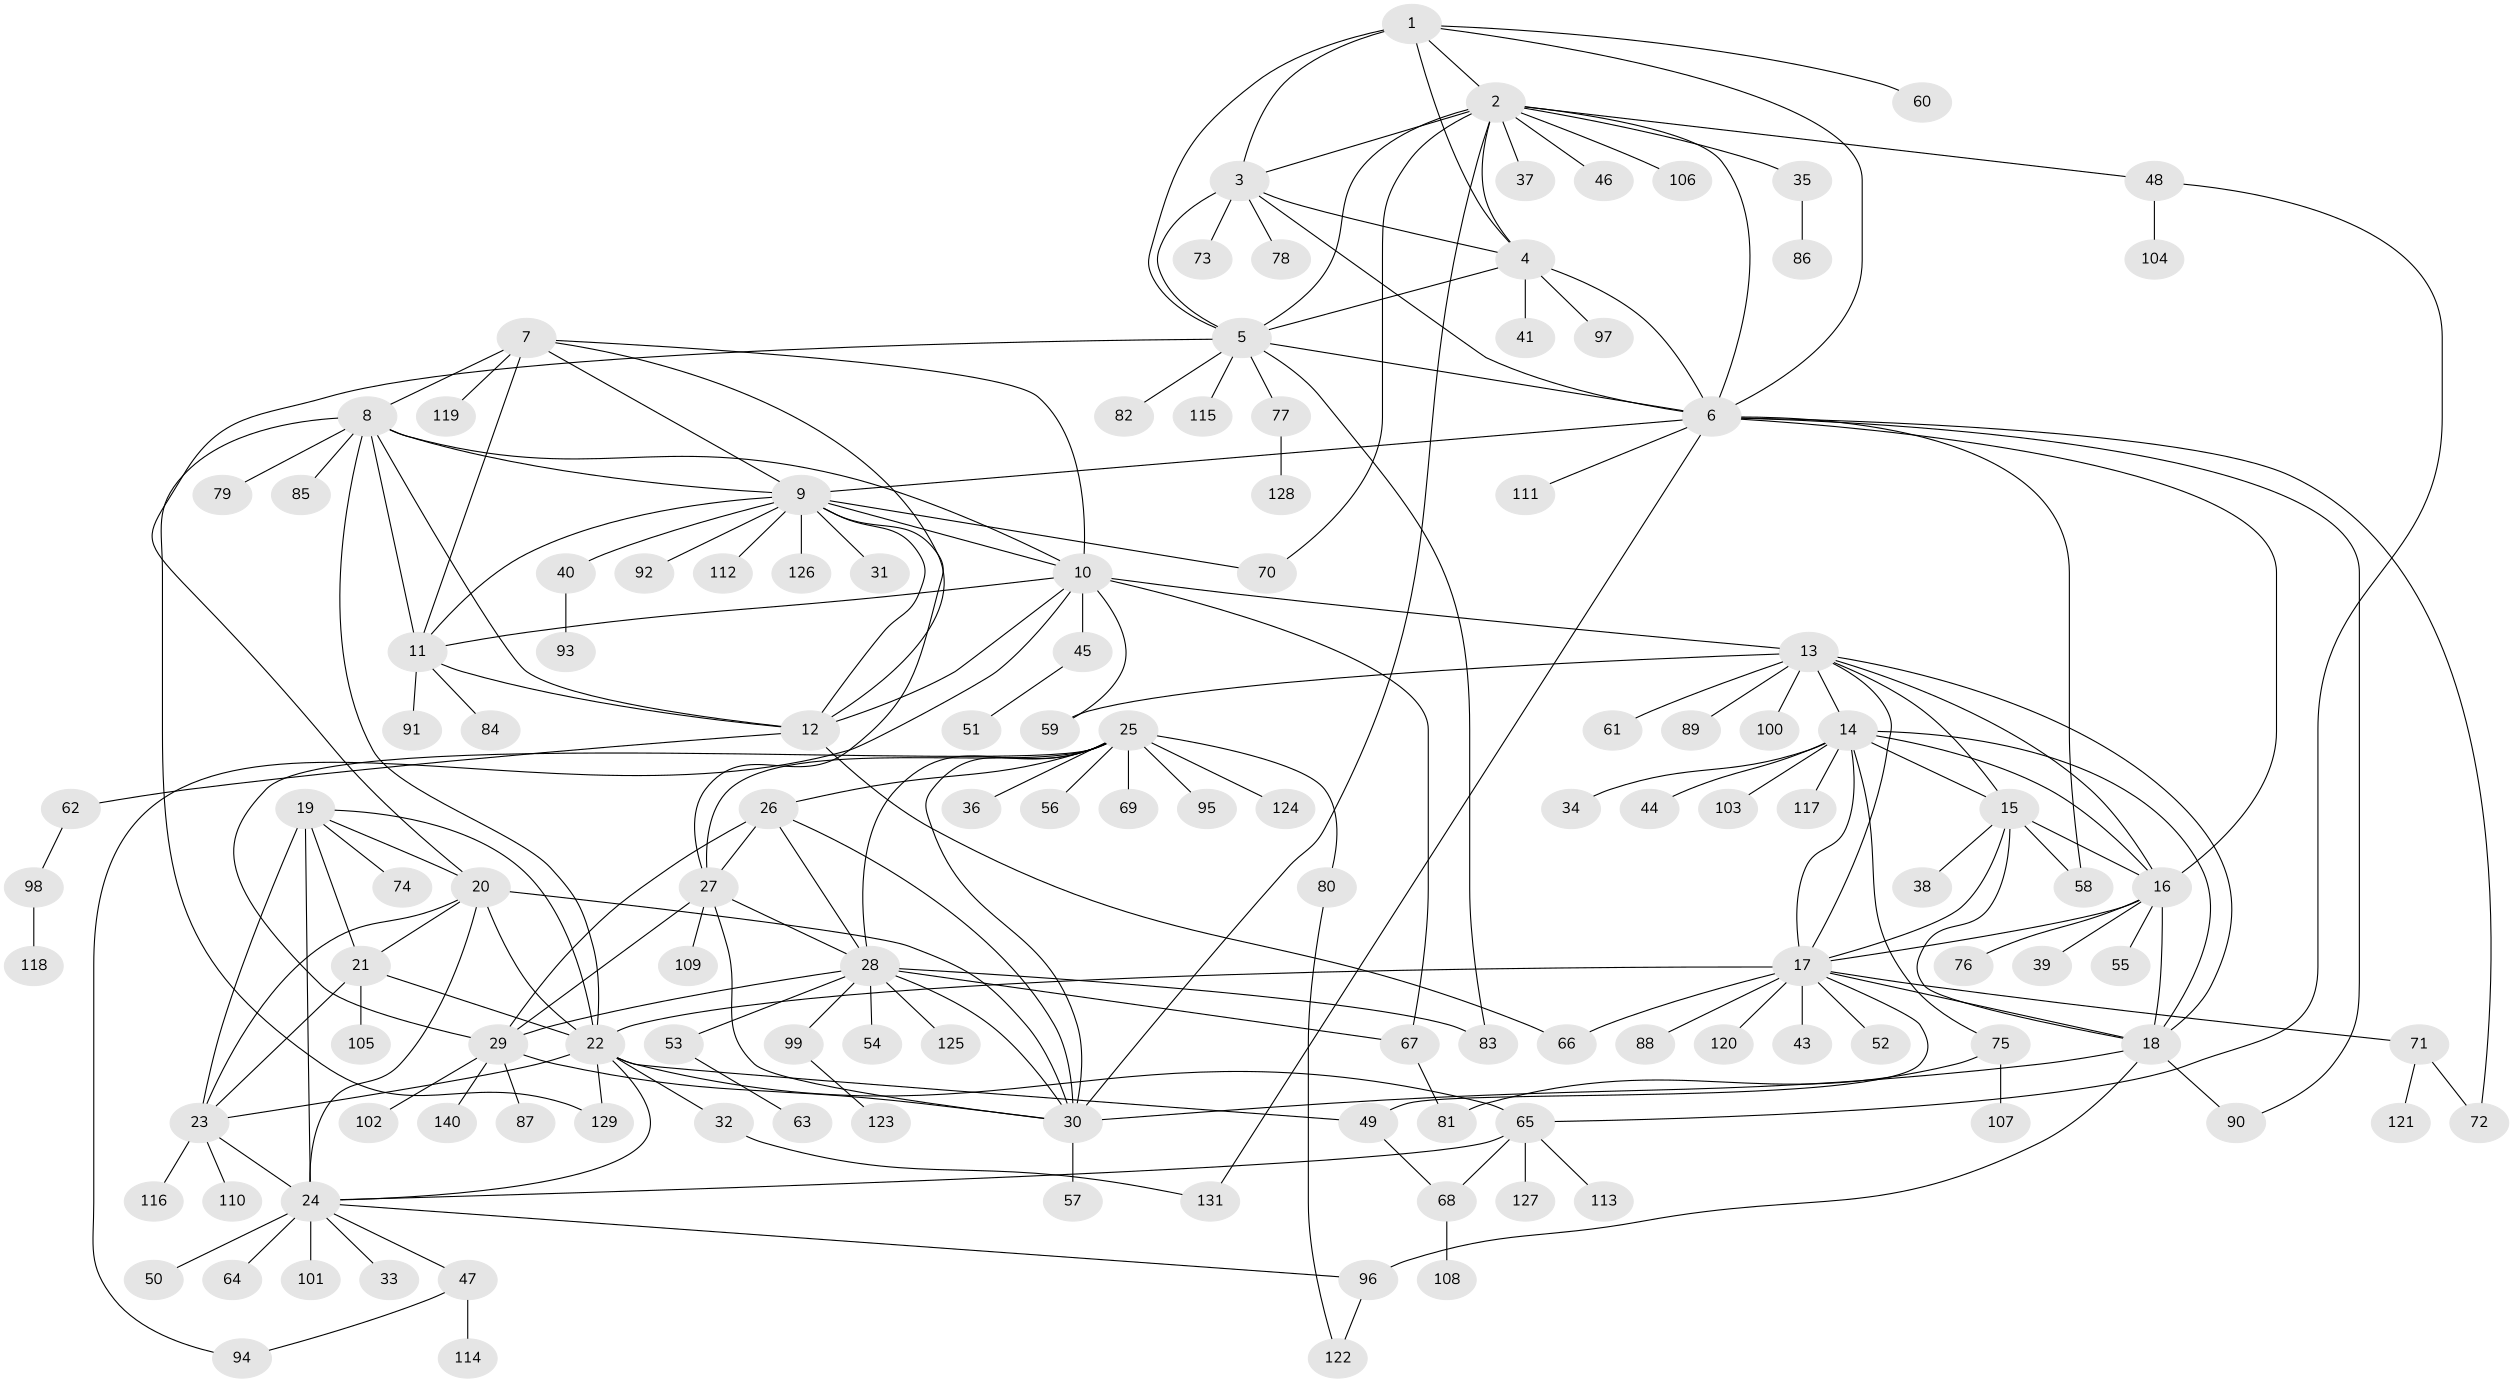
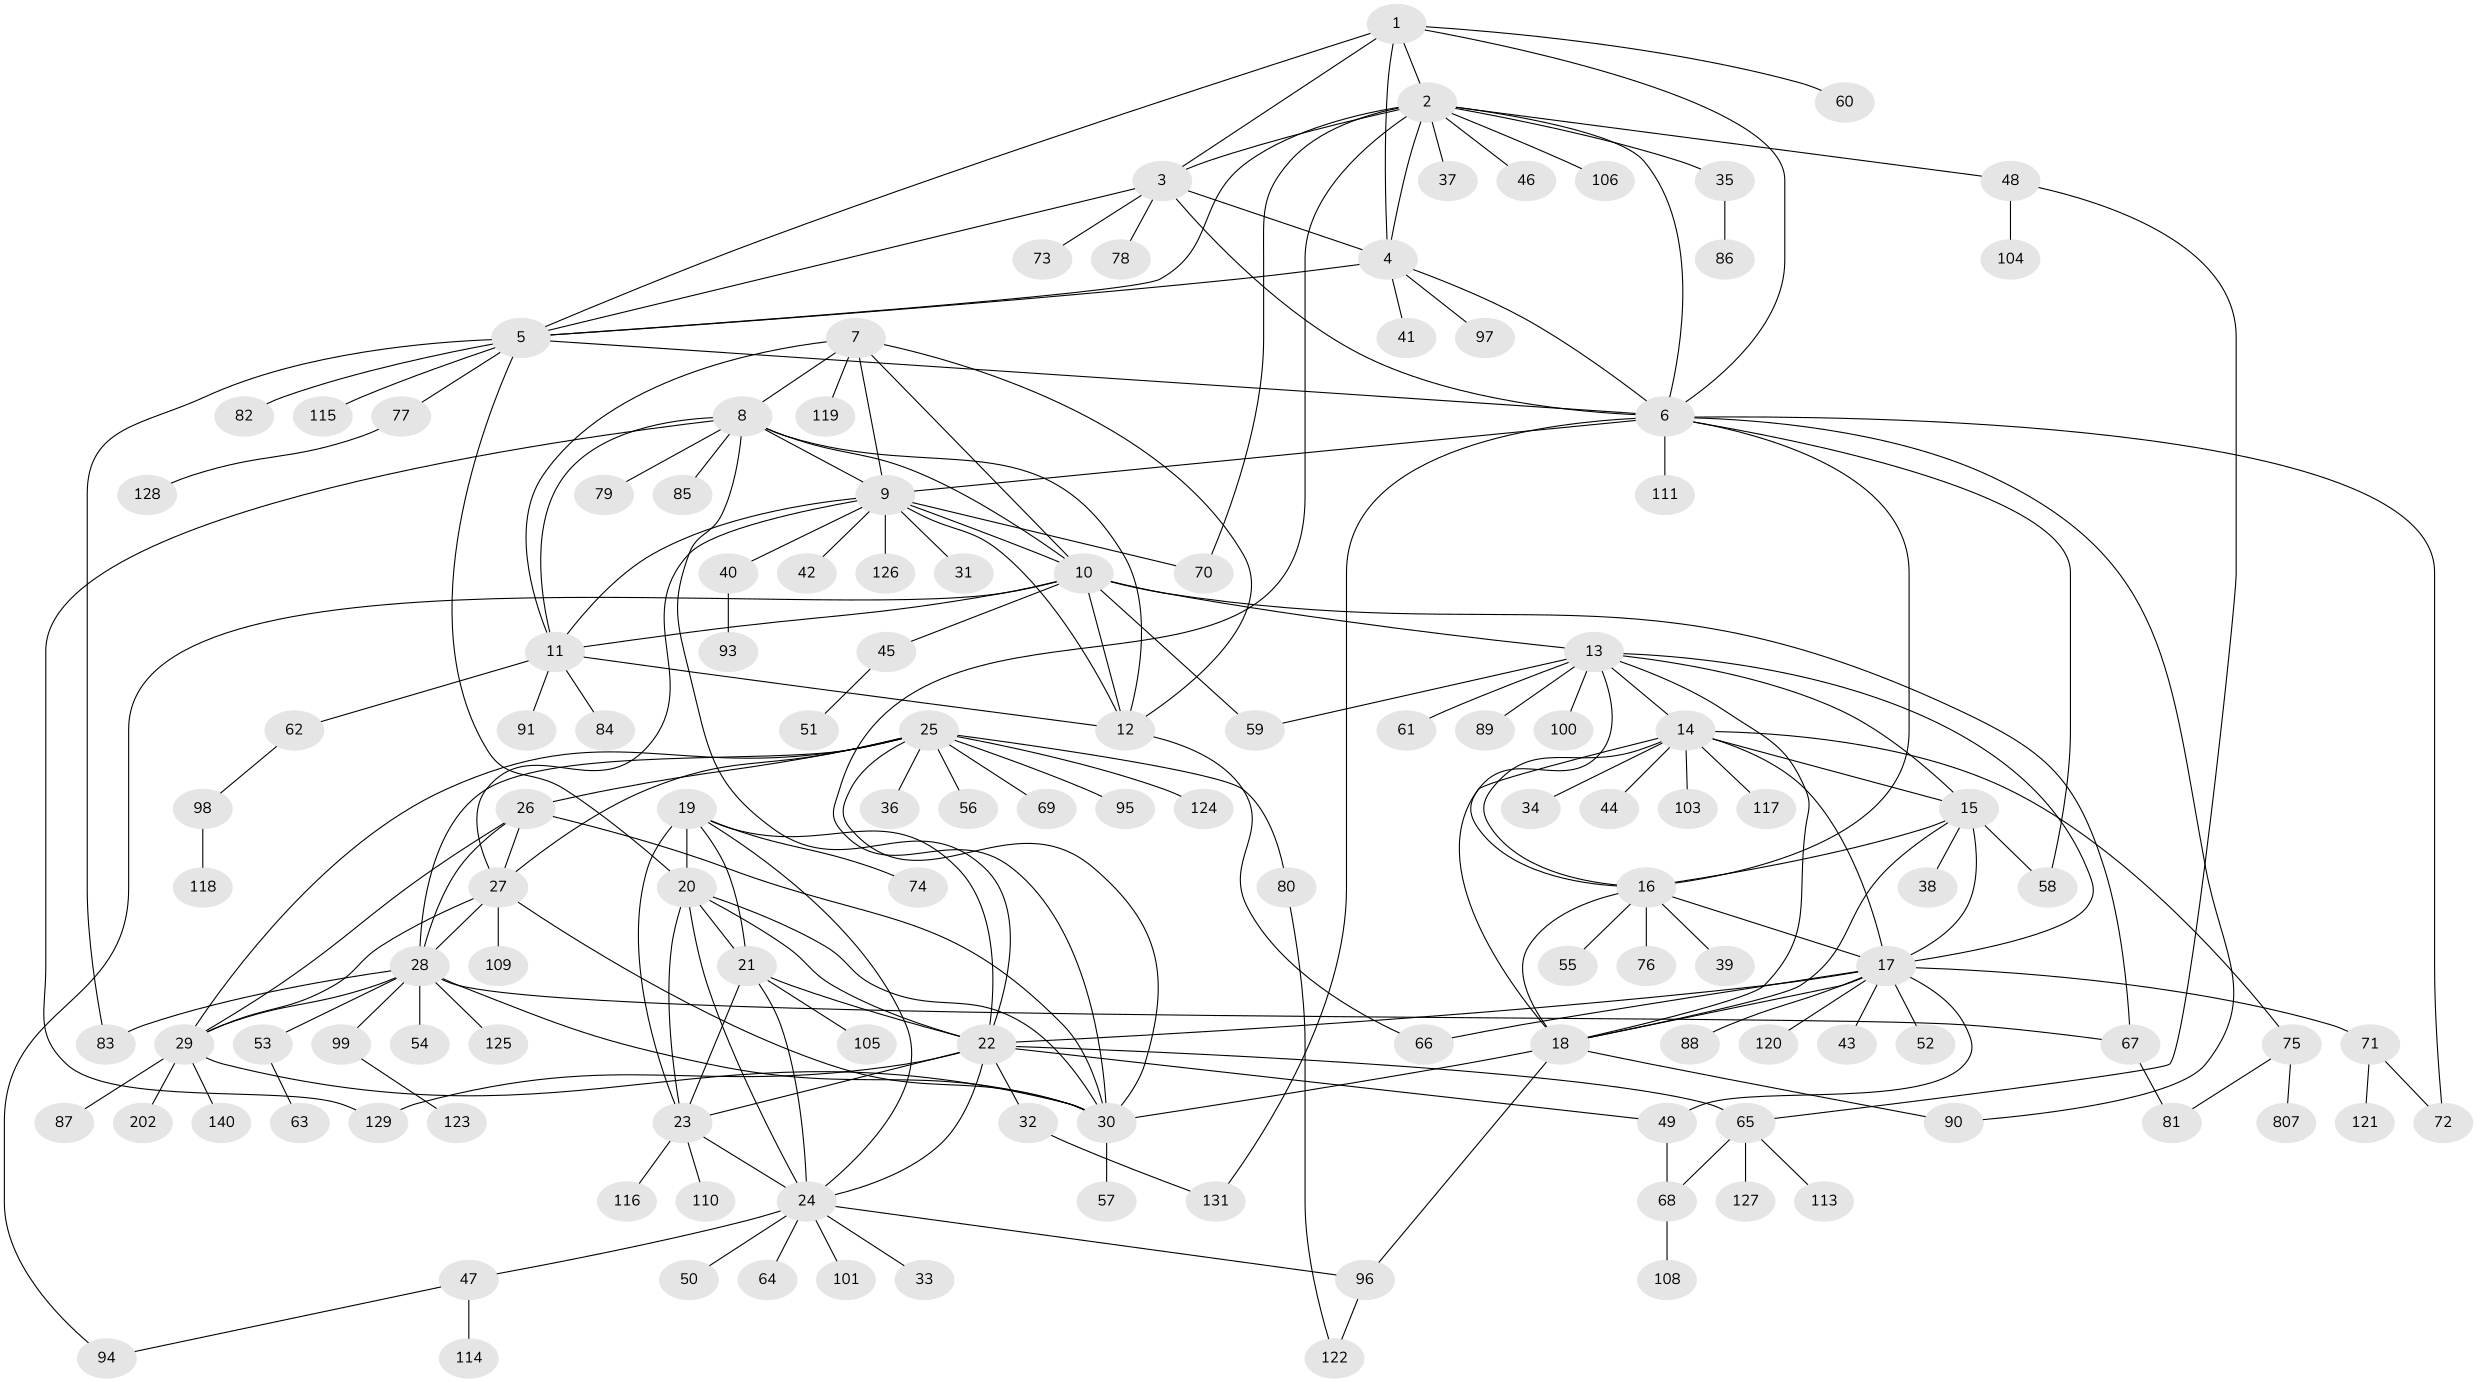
(644, 573) -> (807, 573)
(723, 573) -> none
(269, 780) -> (425, 691)
(369, 1123) -> (143, 1123)
(2001, 1123) -> (2286, 1123)
(923, 1181) -> (796, 1084)
